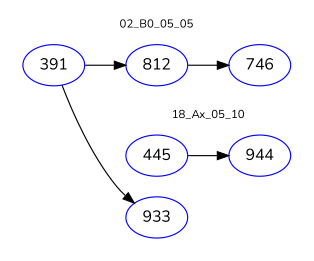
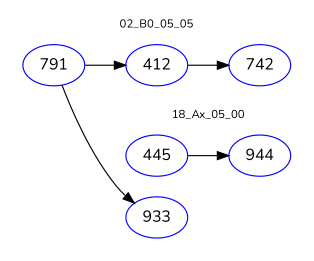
(54, 65) -> (54, 65)
(157, 65) -> (157, 65)
(260, 65) -> (260, 65)
(208, 115) -> (208, 115)
